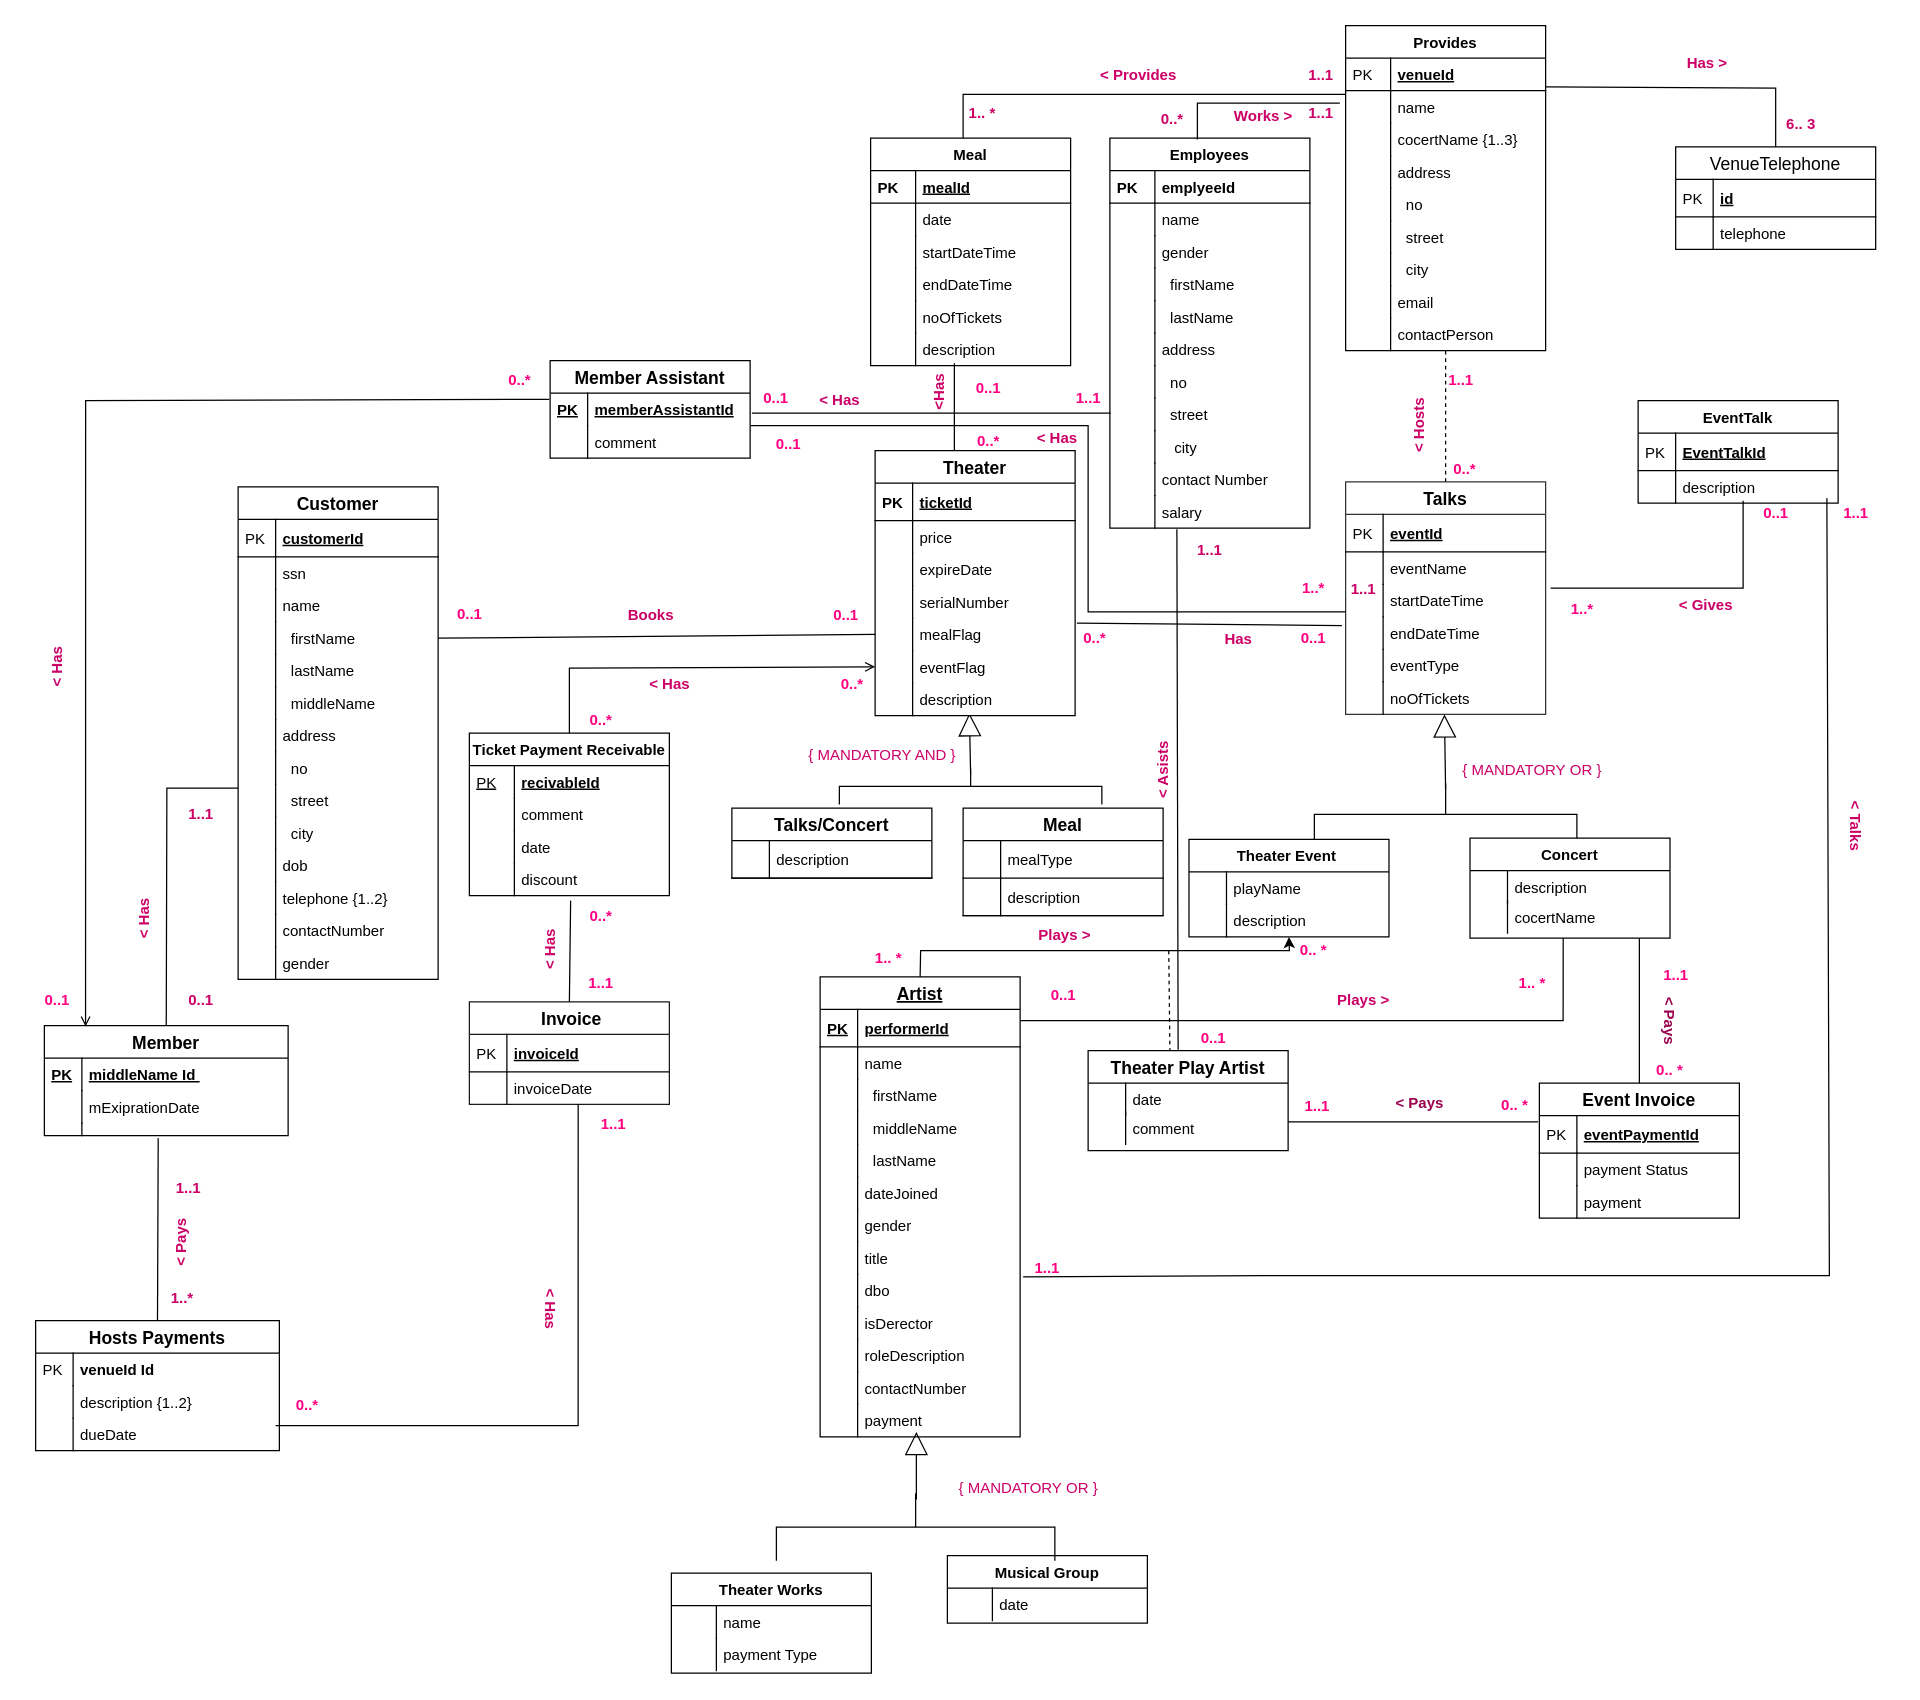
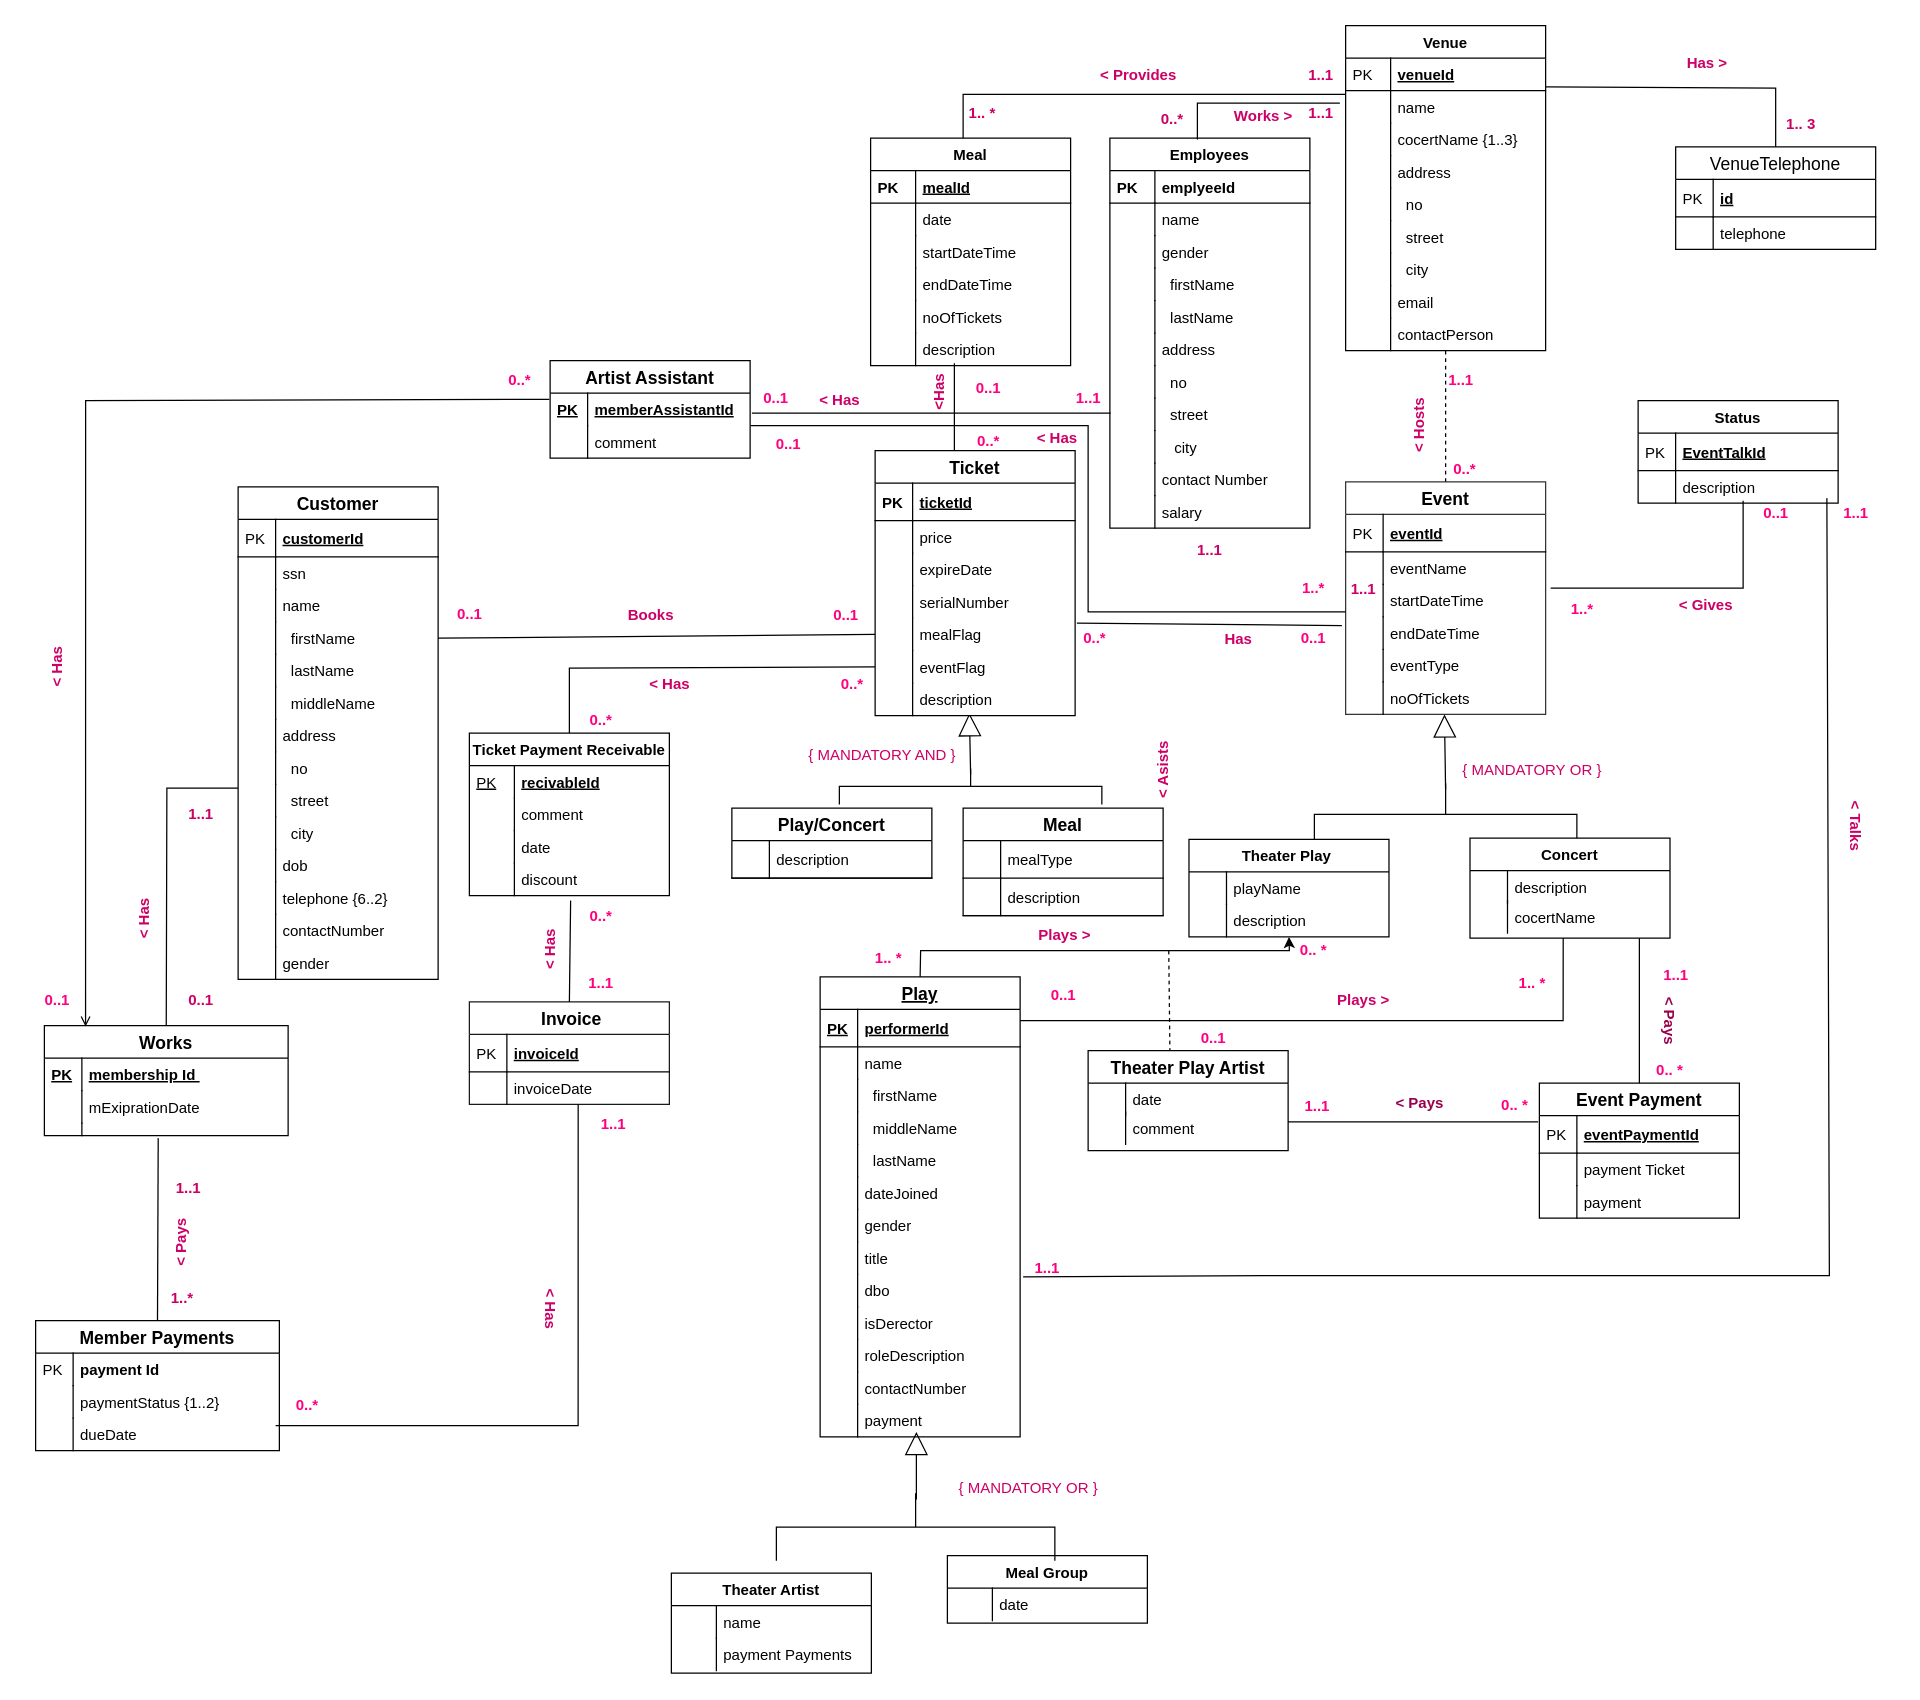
(1445, 43) -> (1445, 43)
(1801, 124) -> (1801, 124)
(650, 378) -> (650, 378)
(1738, 418) -> (1738, 418)
(975, 468) -> (975, 468)
(1445, 499) -> (1445, 499)
(868, 667) -> (869, 667)
(1178, 791) -> none
(831, 825) -> (831, 825)
(1288, 856) -> (1288, 856)
(342, 899) -> (342, 899)
(920, 994) -> (920, 994)
(166, 1043) -> (166, 1043)
(138, 1075) -> (139, 1075)
(1639, 1100) -> (1639, 1100)
(1641, 1170) -> (1639, 1170)
(157, 1338) -> (157, 1338)
(120, 1370) -> (120, 1370)
(146, 1403) -> (158, 1403)
(1047, 1573) -> (1047, 1573)
(771, 1590) -> (771, 1590)
(772, 1655) -> (789, 1655)
